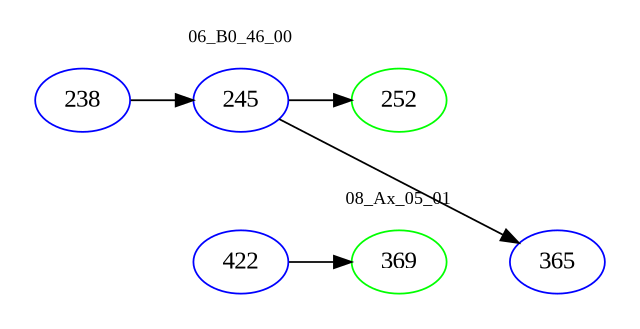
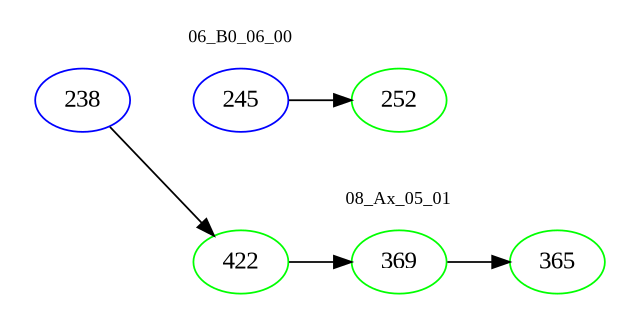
(241, 38) -> (241, 38)
(153, 100) -> (156, 175)
(380, 171) -> (470, 262)
(241, 262) -> (241, 262)
(557, 262) -> (557, 262)
